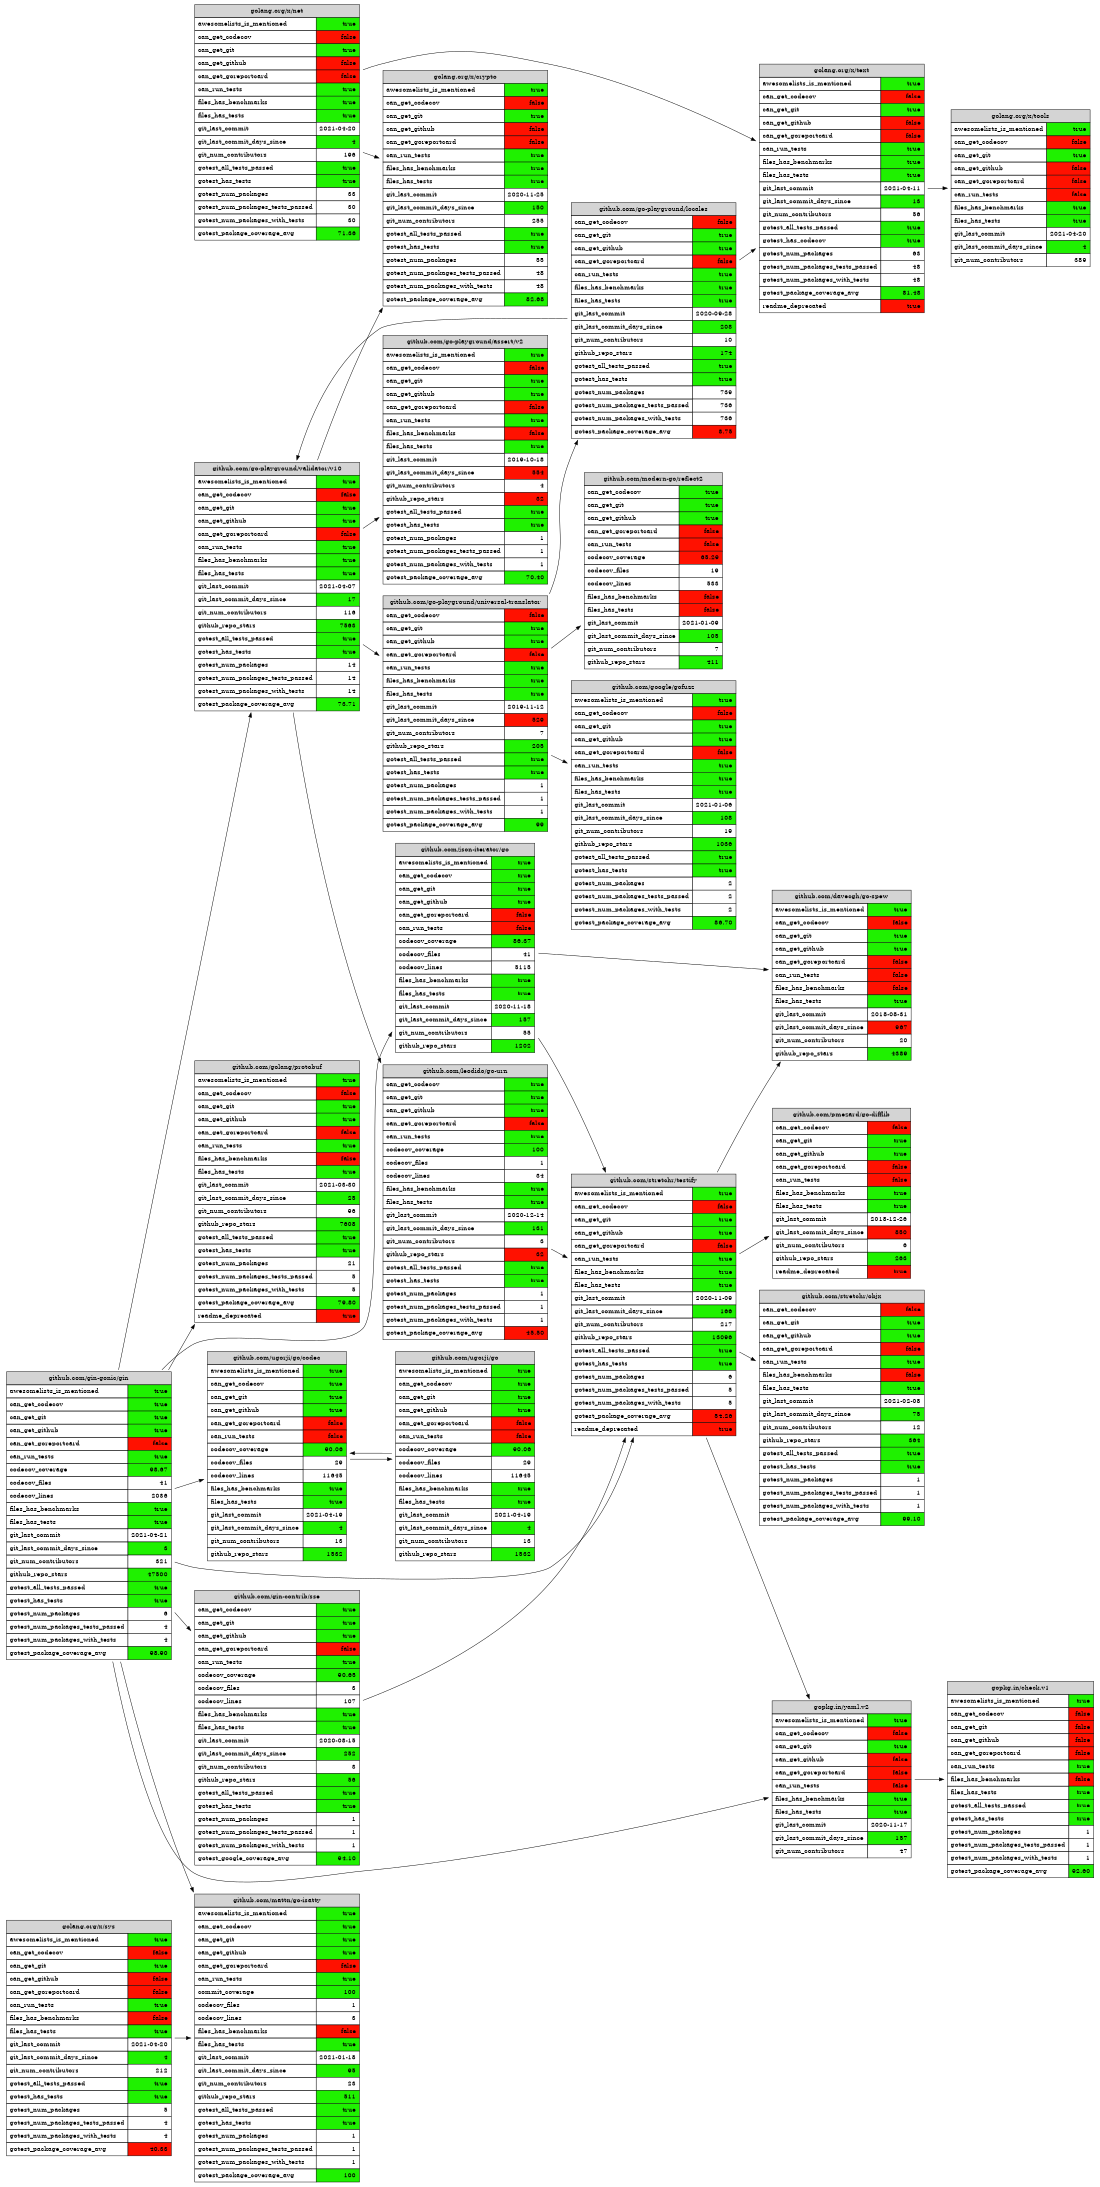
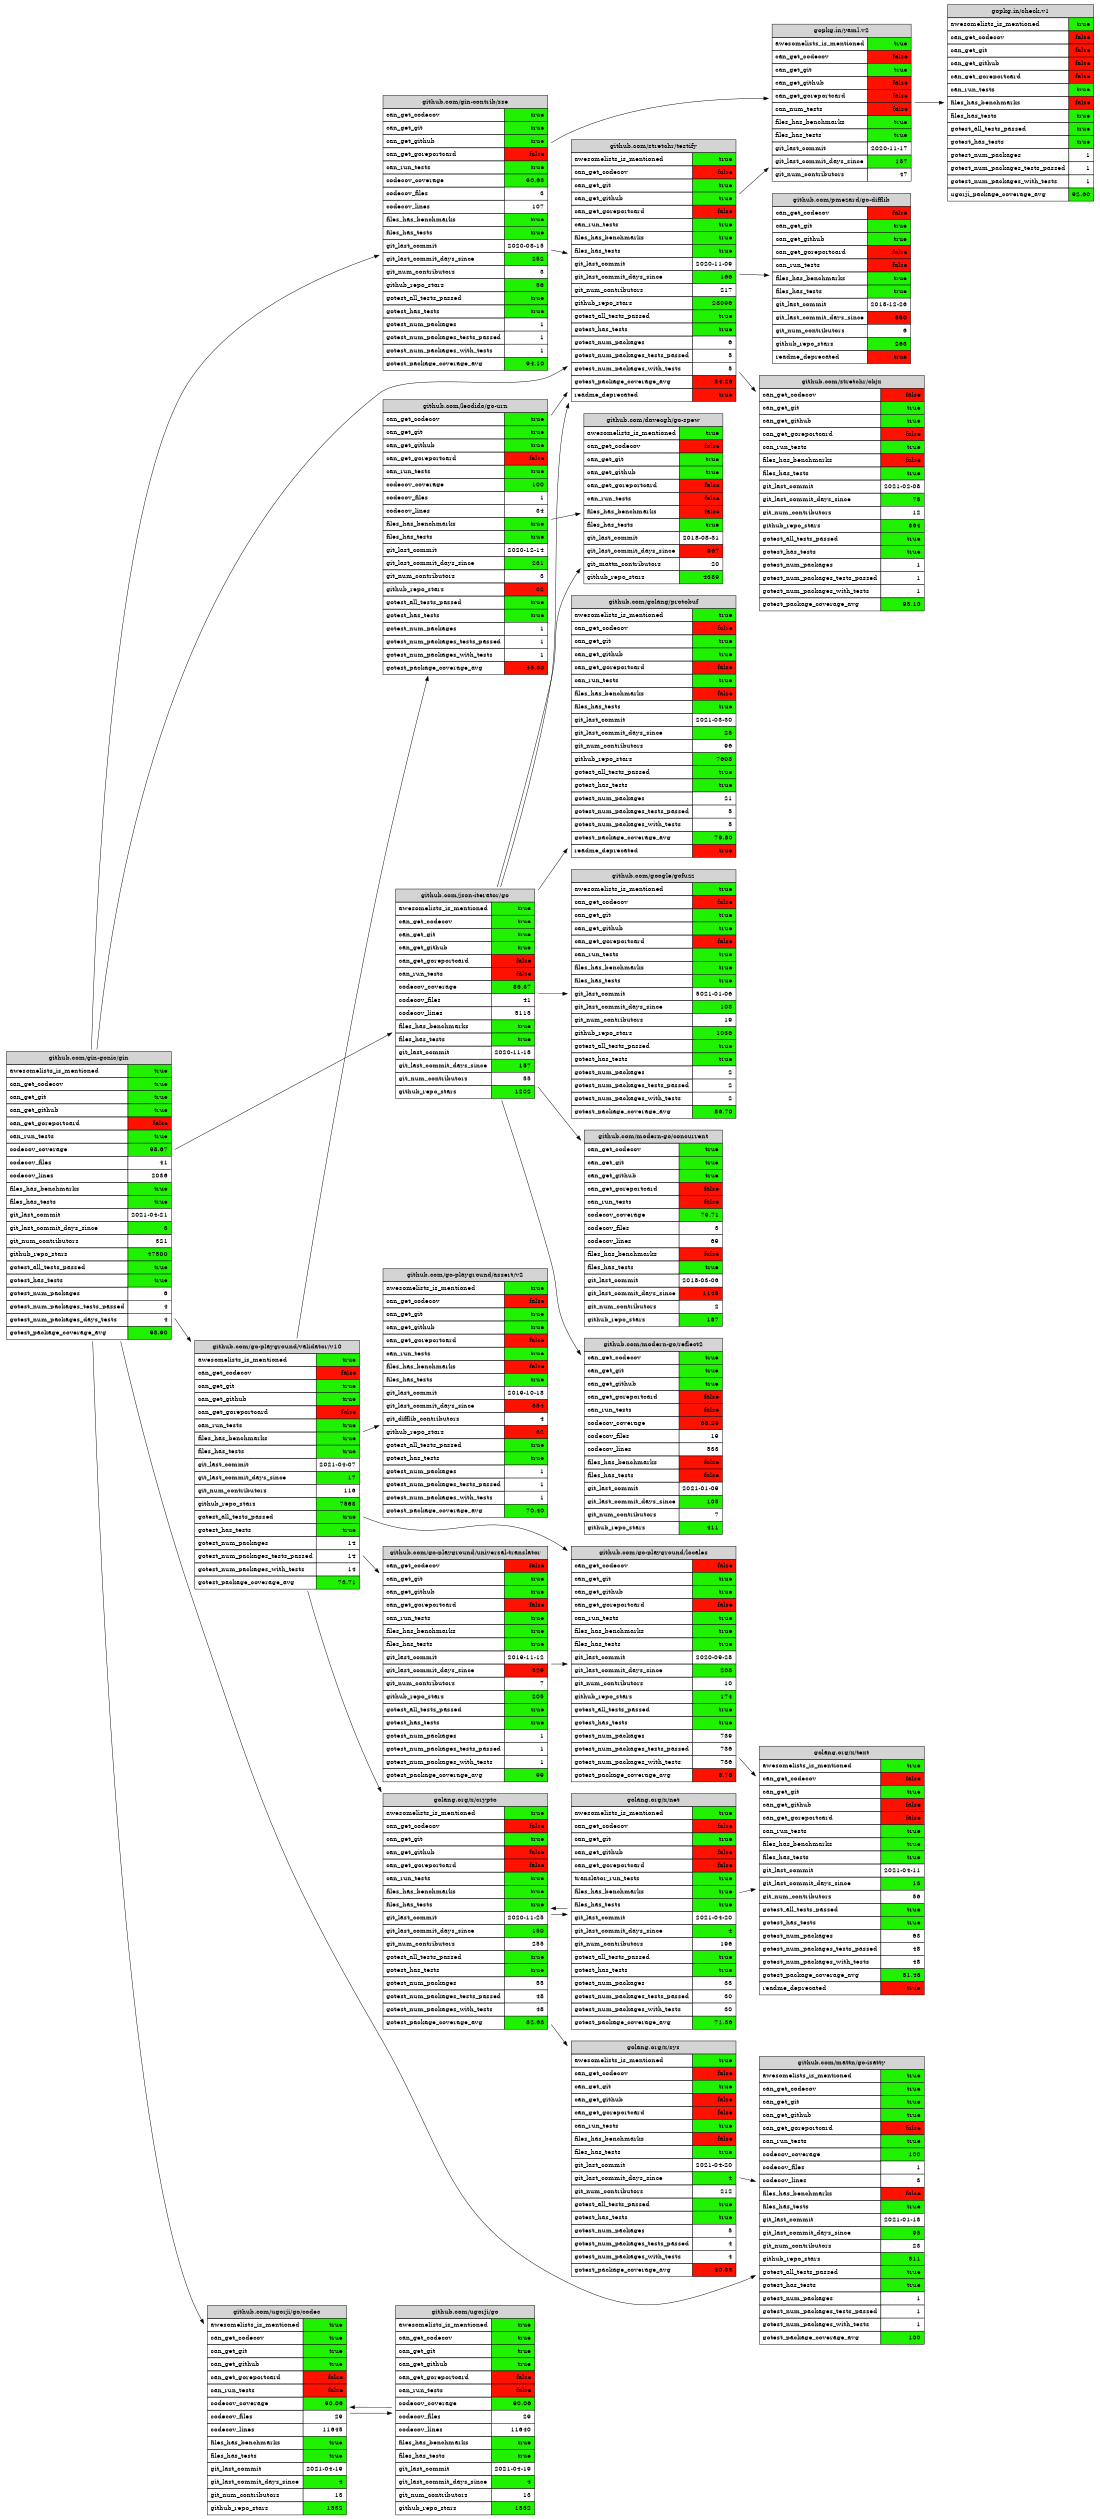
(220, 89) -> (607, 1878)
(1021, 188) -> none
(794, 241) -> (789, 1923)
(397, 324) -> (465, 1527)
(421, 486) -> (423, 1419)
(564, 638) -> (541, 1226)
(557, 758) -> (551, 994)
(714, 805) -> (714, 994)
(810, 1040) -> (624, 564)
(746, 1118) -> (563, 517)
(538, 1228) -> (538, 563)
none -> (653, 1228)
(722, 1337) -> (722, 303)
(180, 1349) -> (552, 871)
(521, 1476) -> (521, 2430)
(912, 1519) -> (912, 604)
(63, 1640) -> (63, 1320)
(798, 1786) -> (799, 109)
(244, 1858) -> (434, 364)
(366, 1871) -> (655, 107)
(999, 1871) -> (998, 194)
none -> (557, 1914)
(226, 1992) -> (792, 2154)
none -> (558, 2033)
